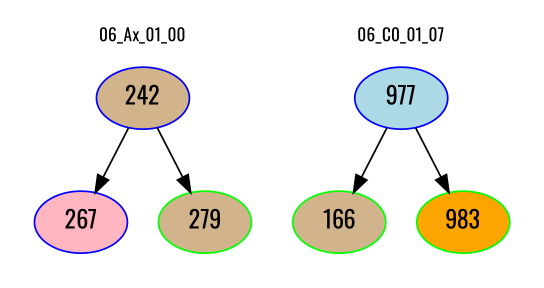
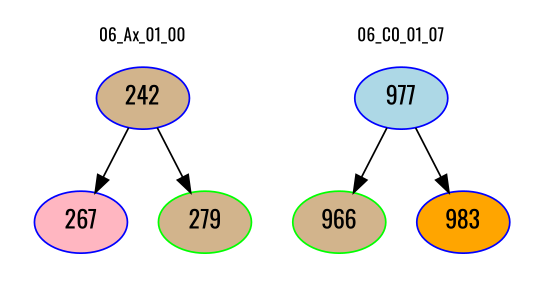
(339, 222) -> (339, 222)
(463, 222) -> (463, 222)
